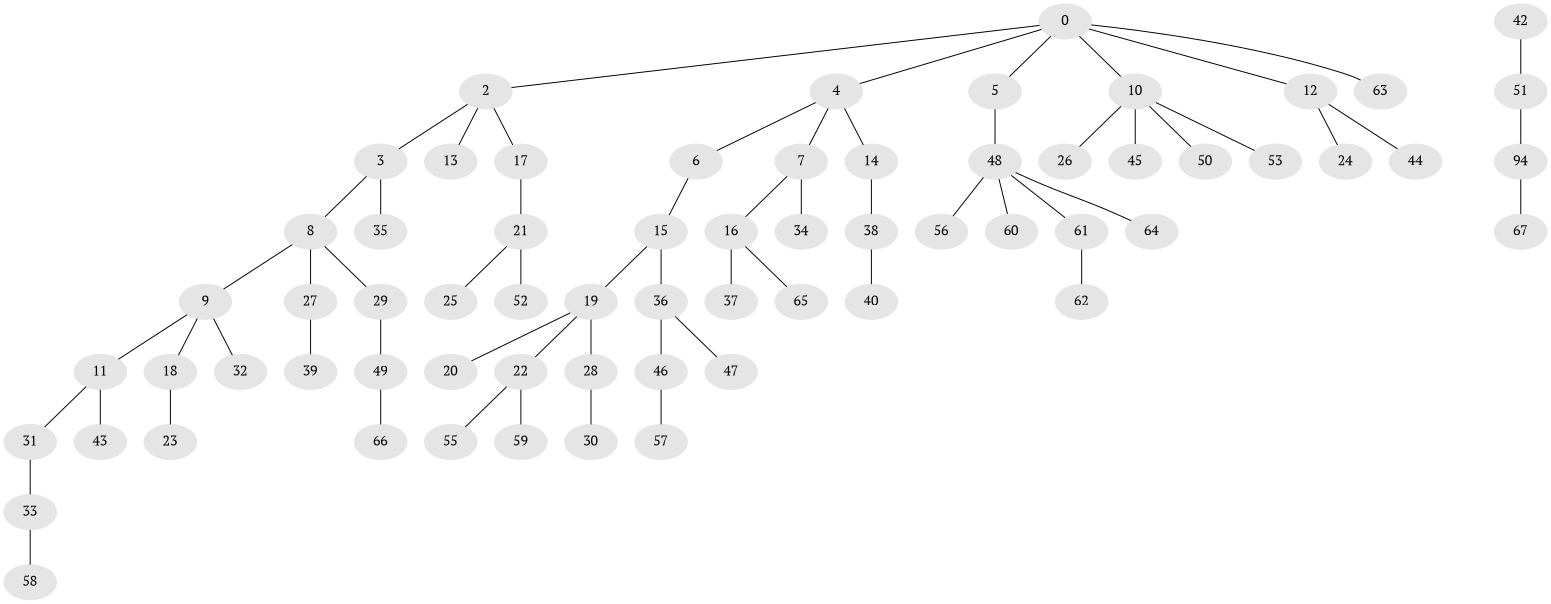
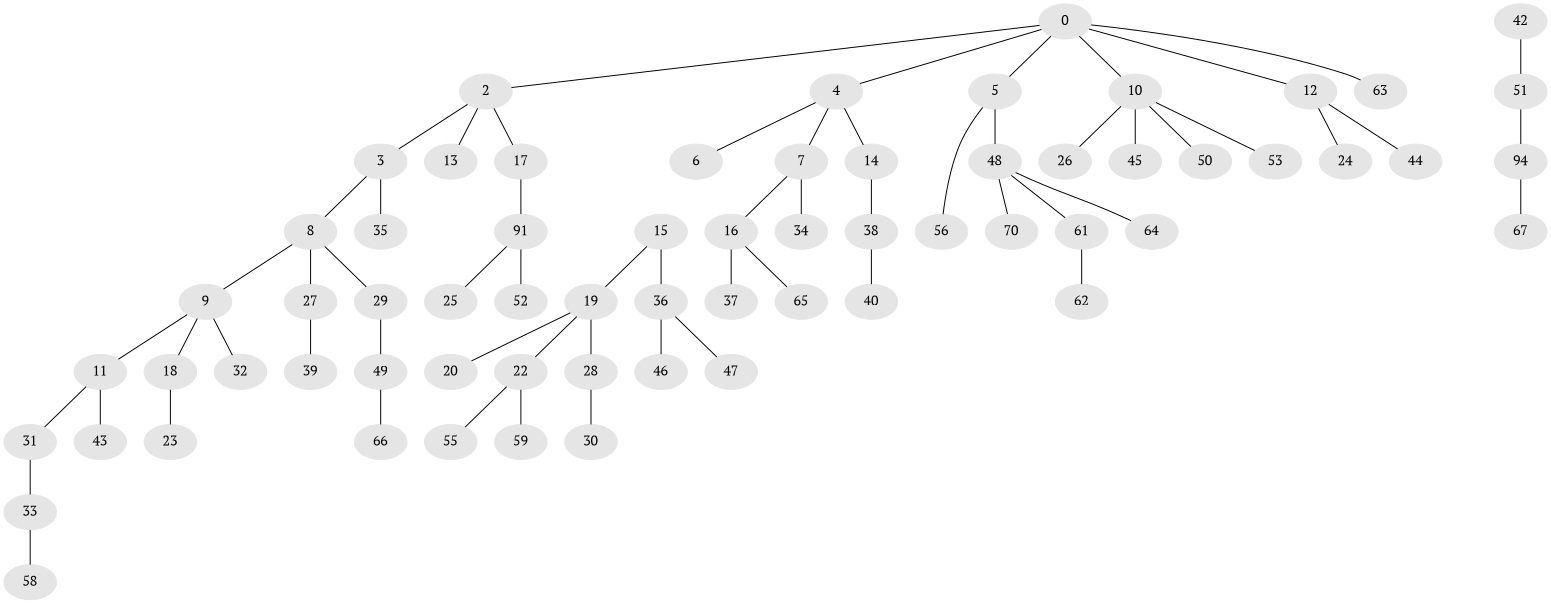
(679, 197) -> none
(968, 197) -> (955, 158)
(521, 232) -> (521, 232)
(1012, 232) -> (1012, 232)
(661, 442) -> none
